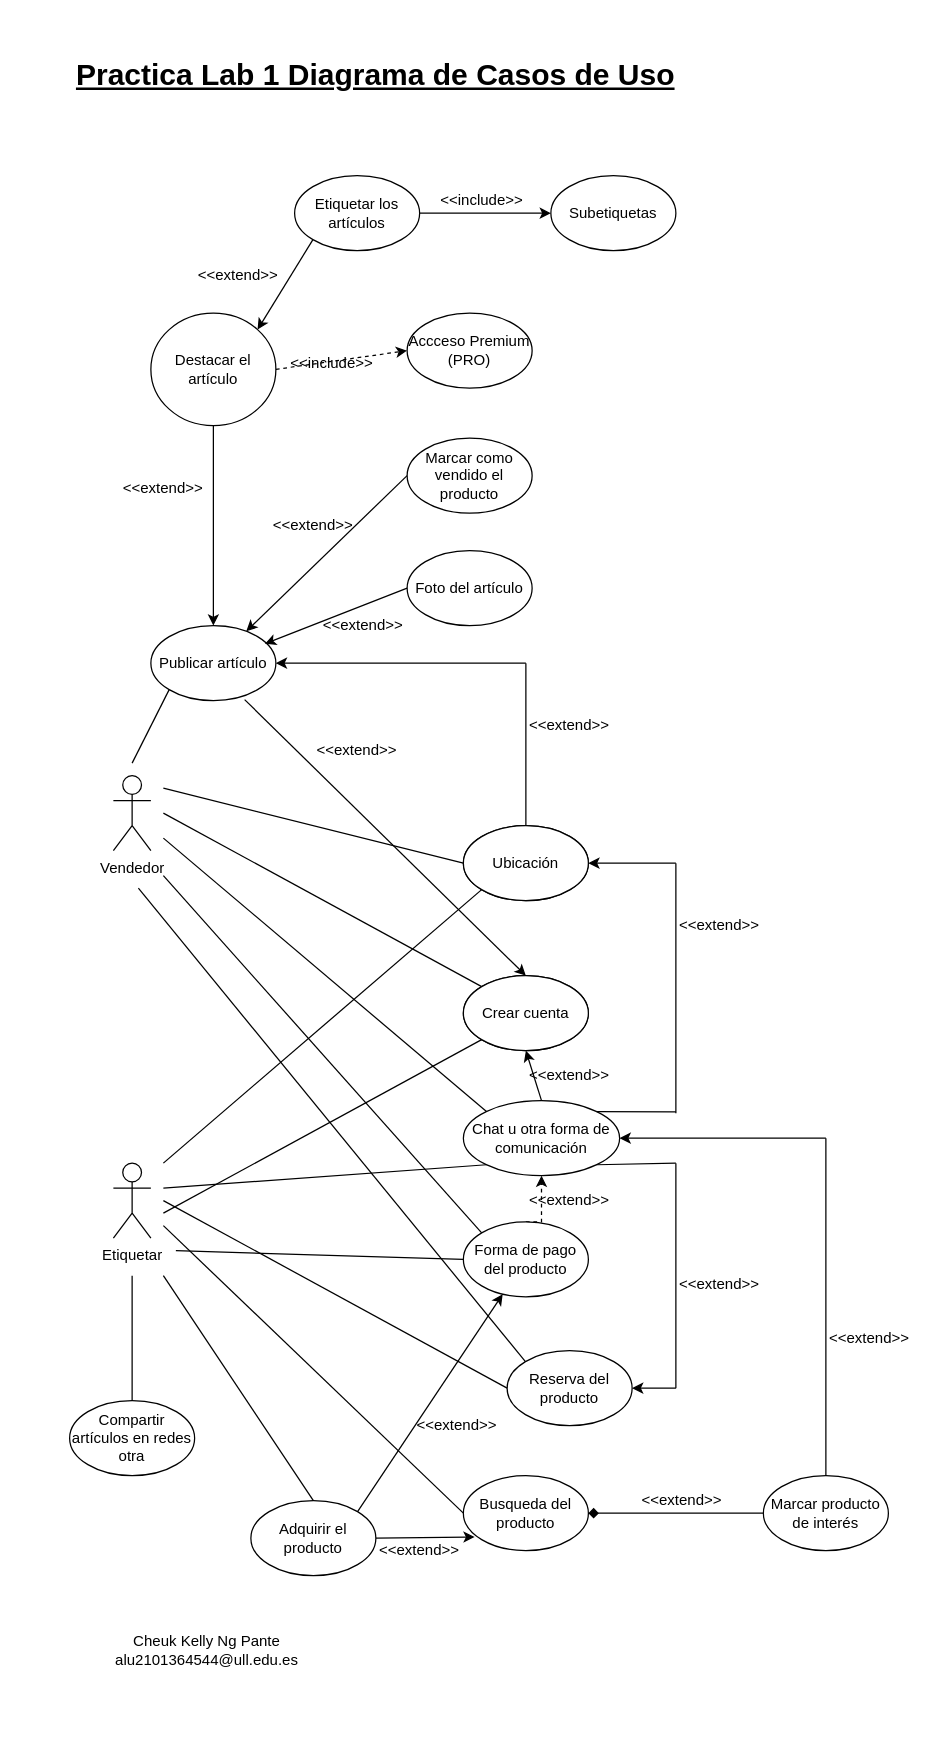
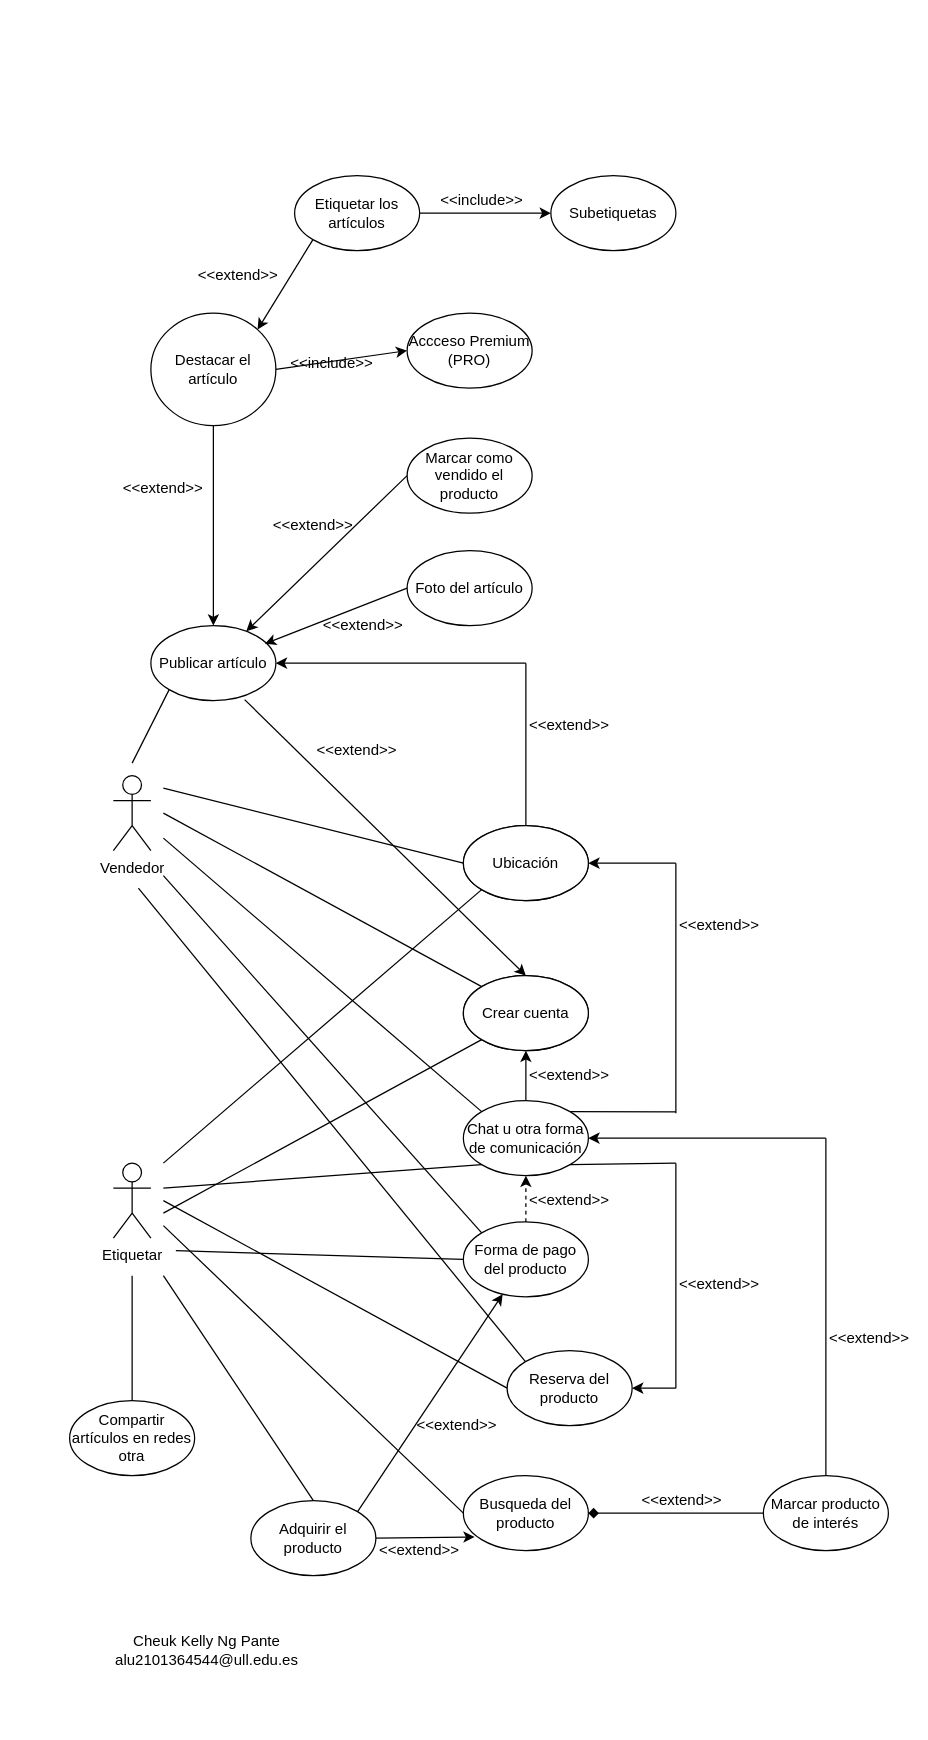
(376, 76) -> none
(336, 361) -> (336, 361)
(541, 1138) -> (526, 1138)
